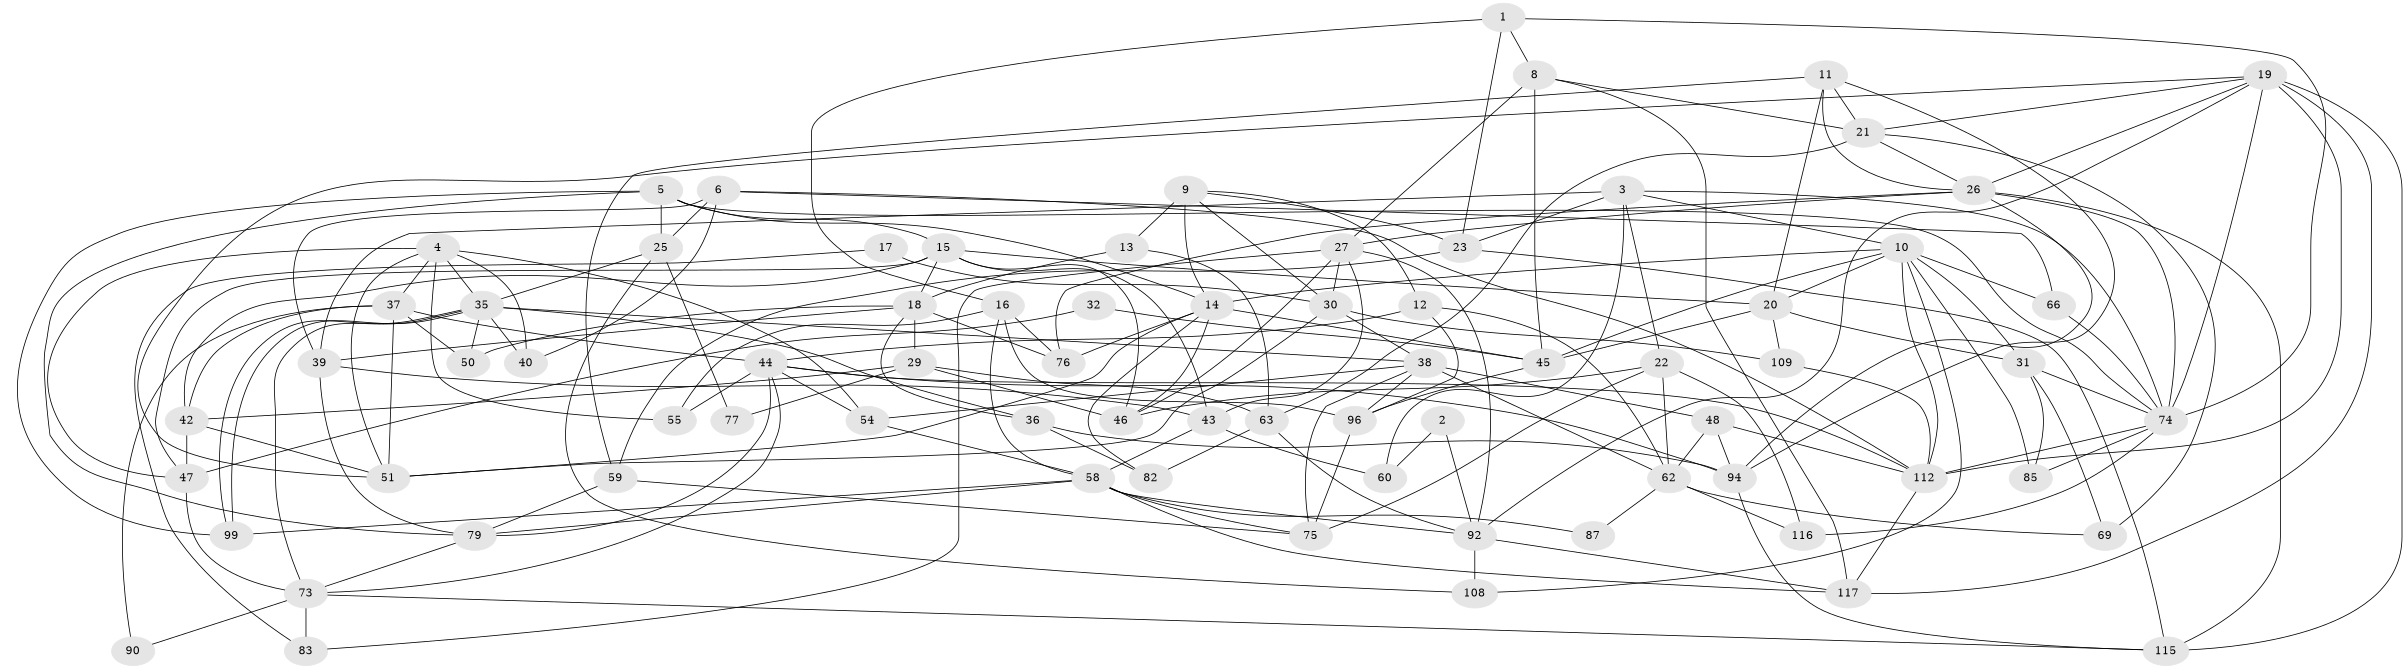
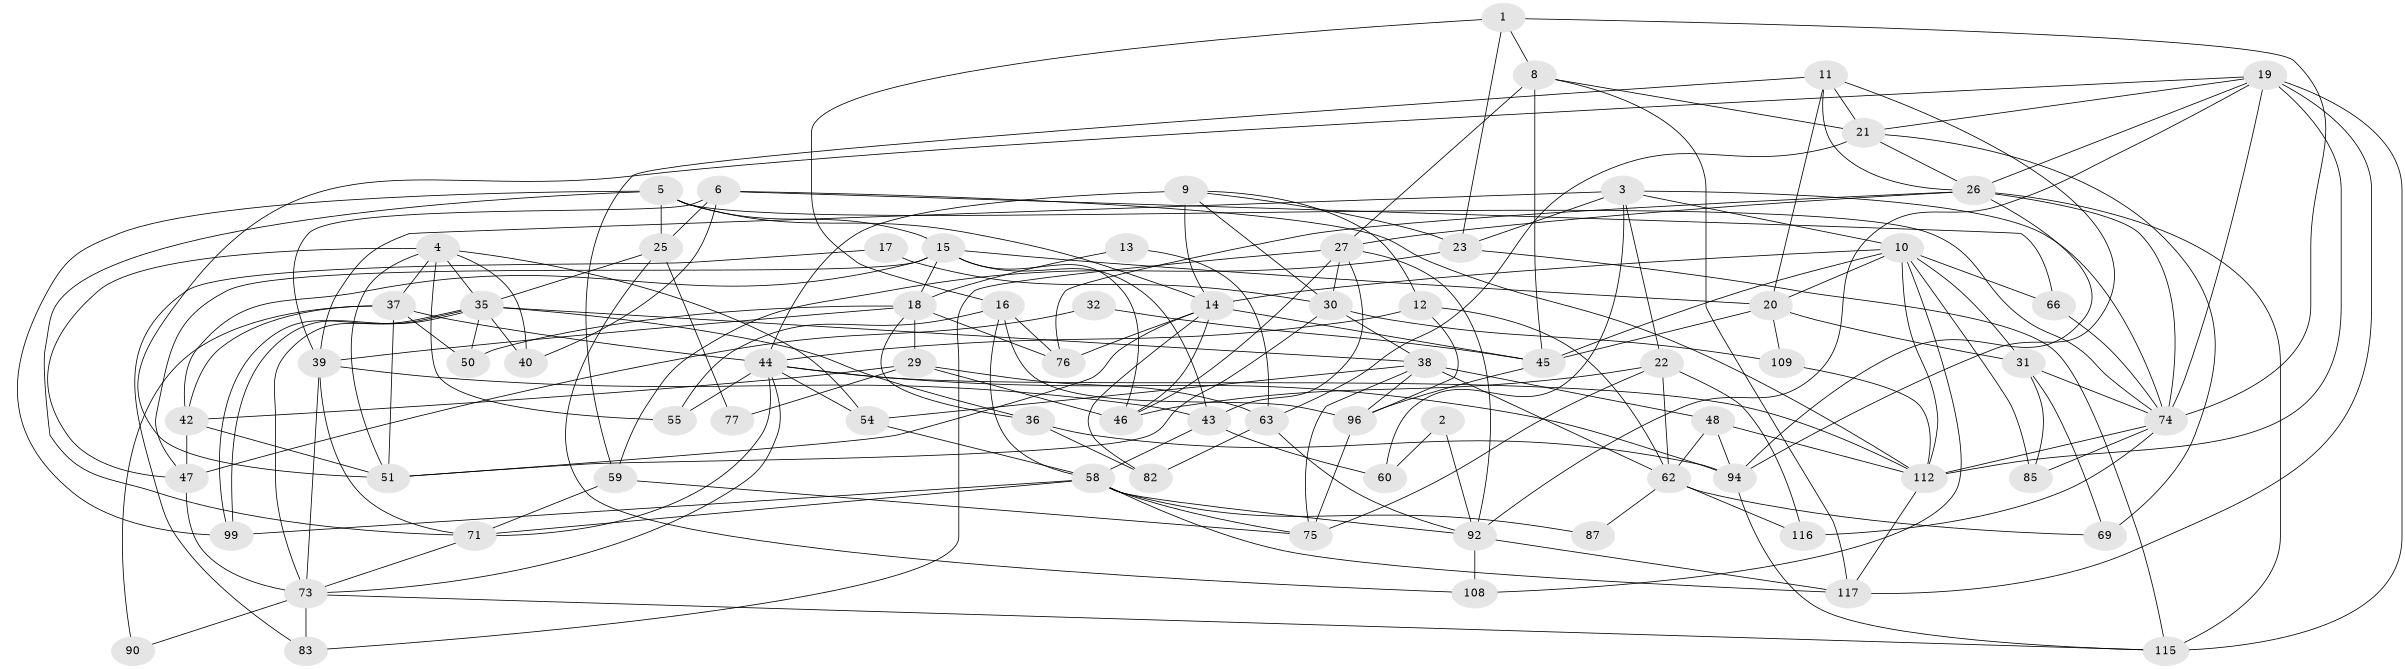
(1156, 219) -> (948, 209)
none -> (312, 483)
(475, 536) -> (475, 536)
